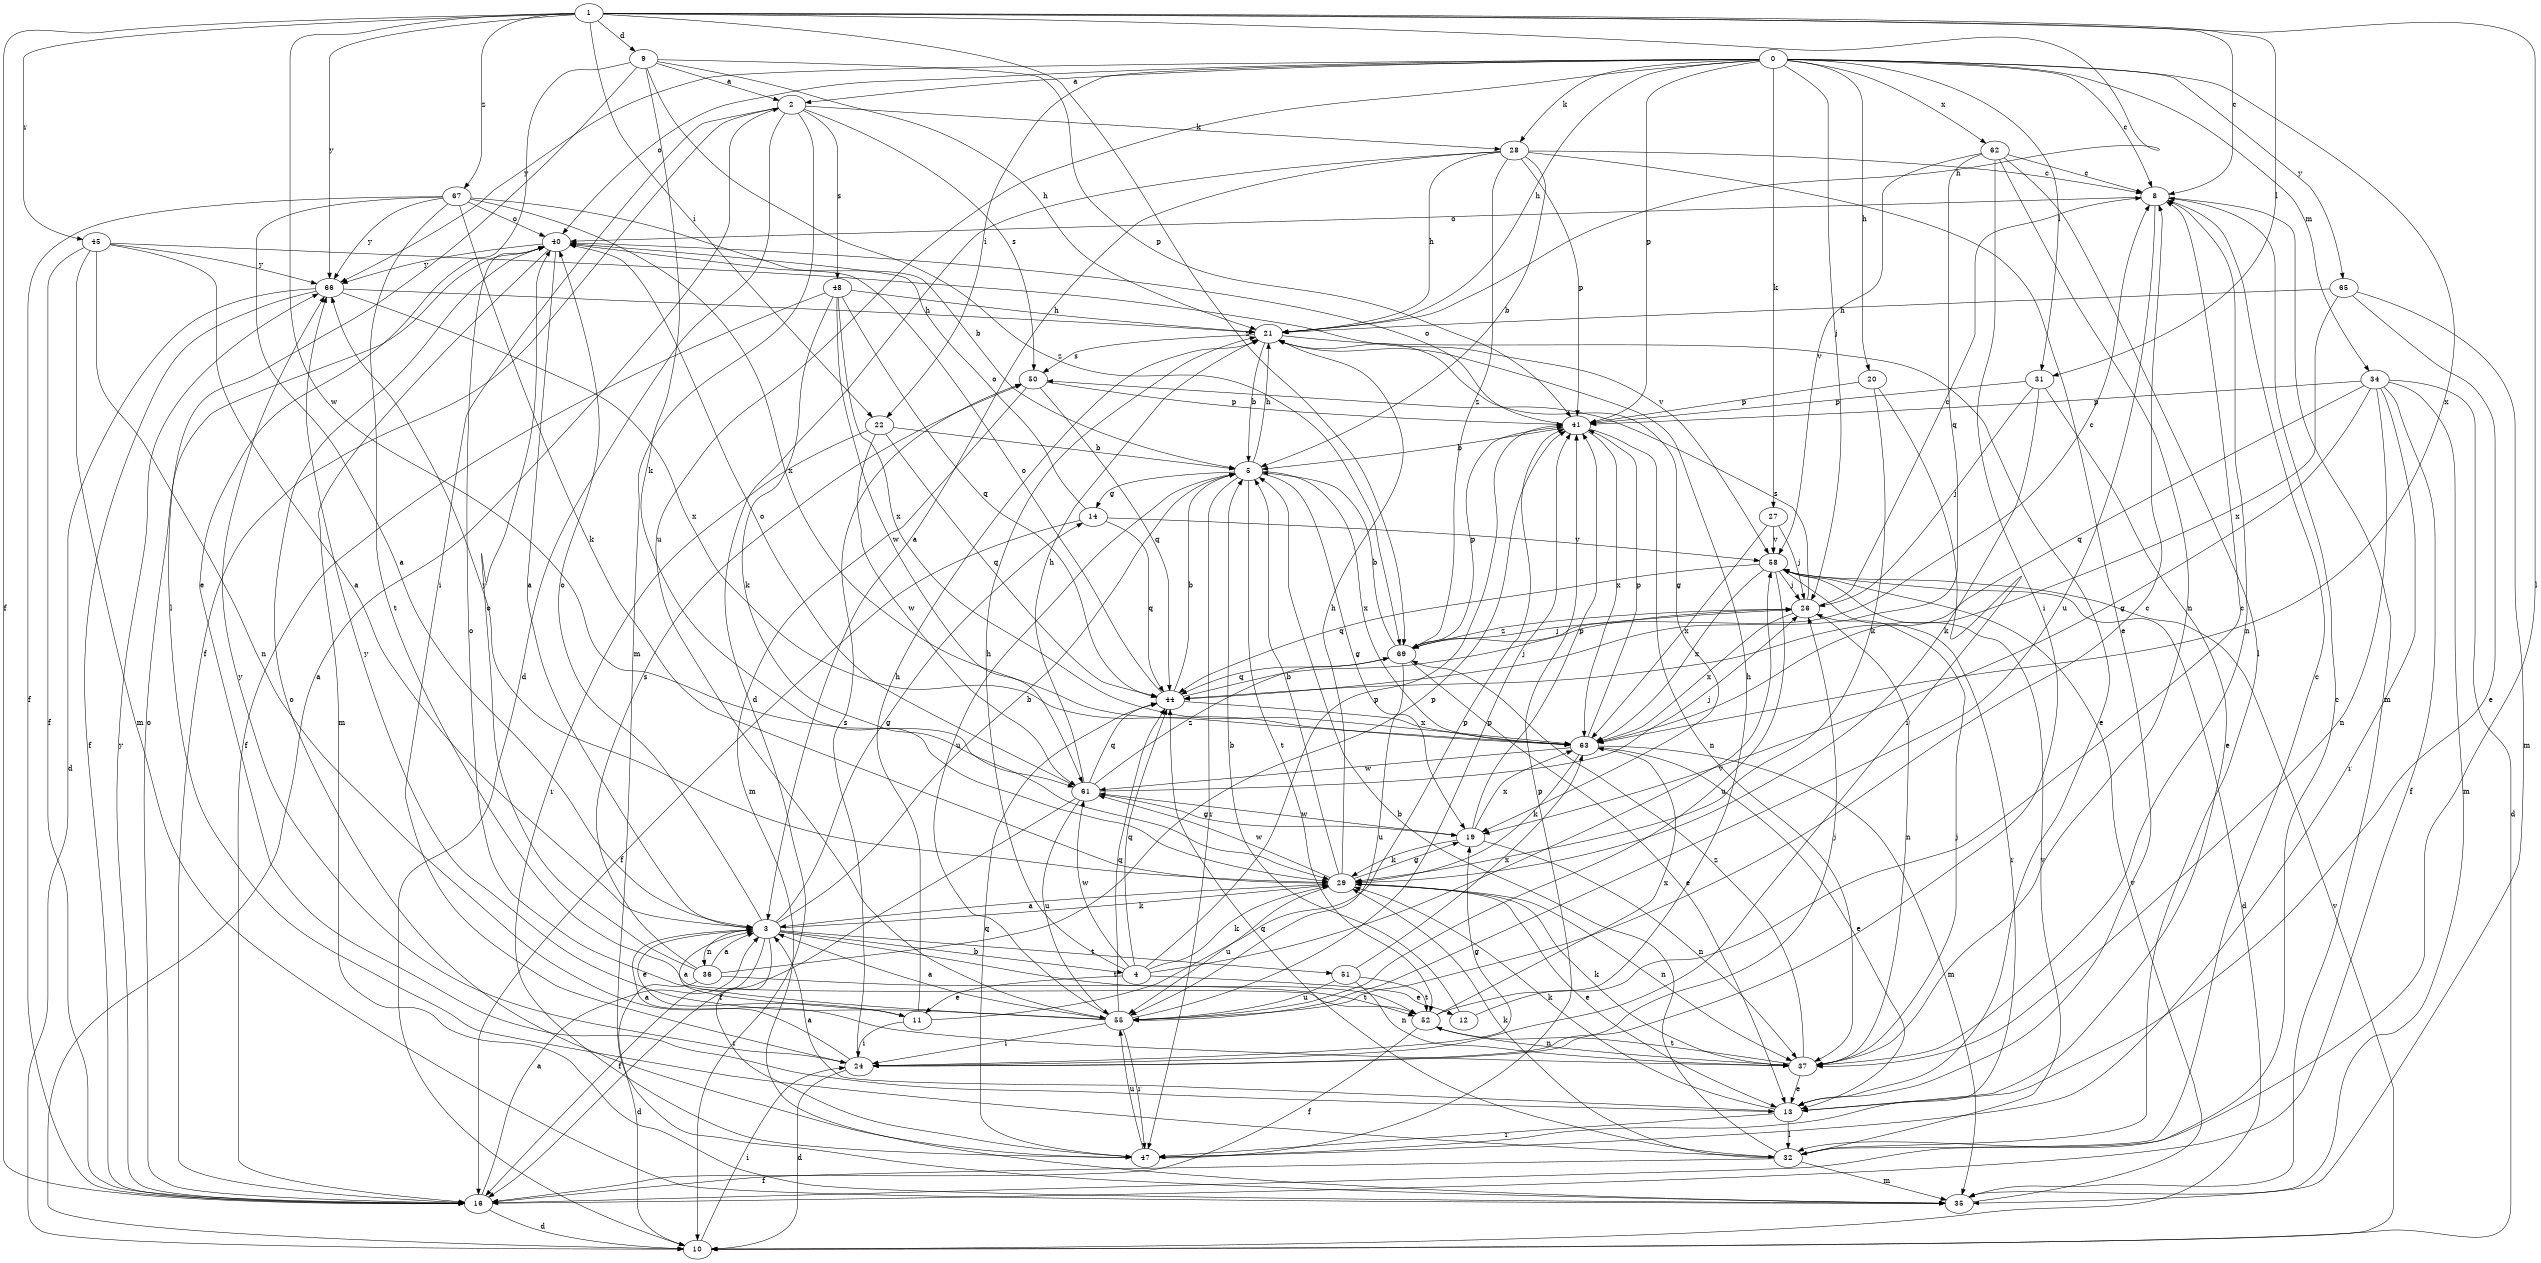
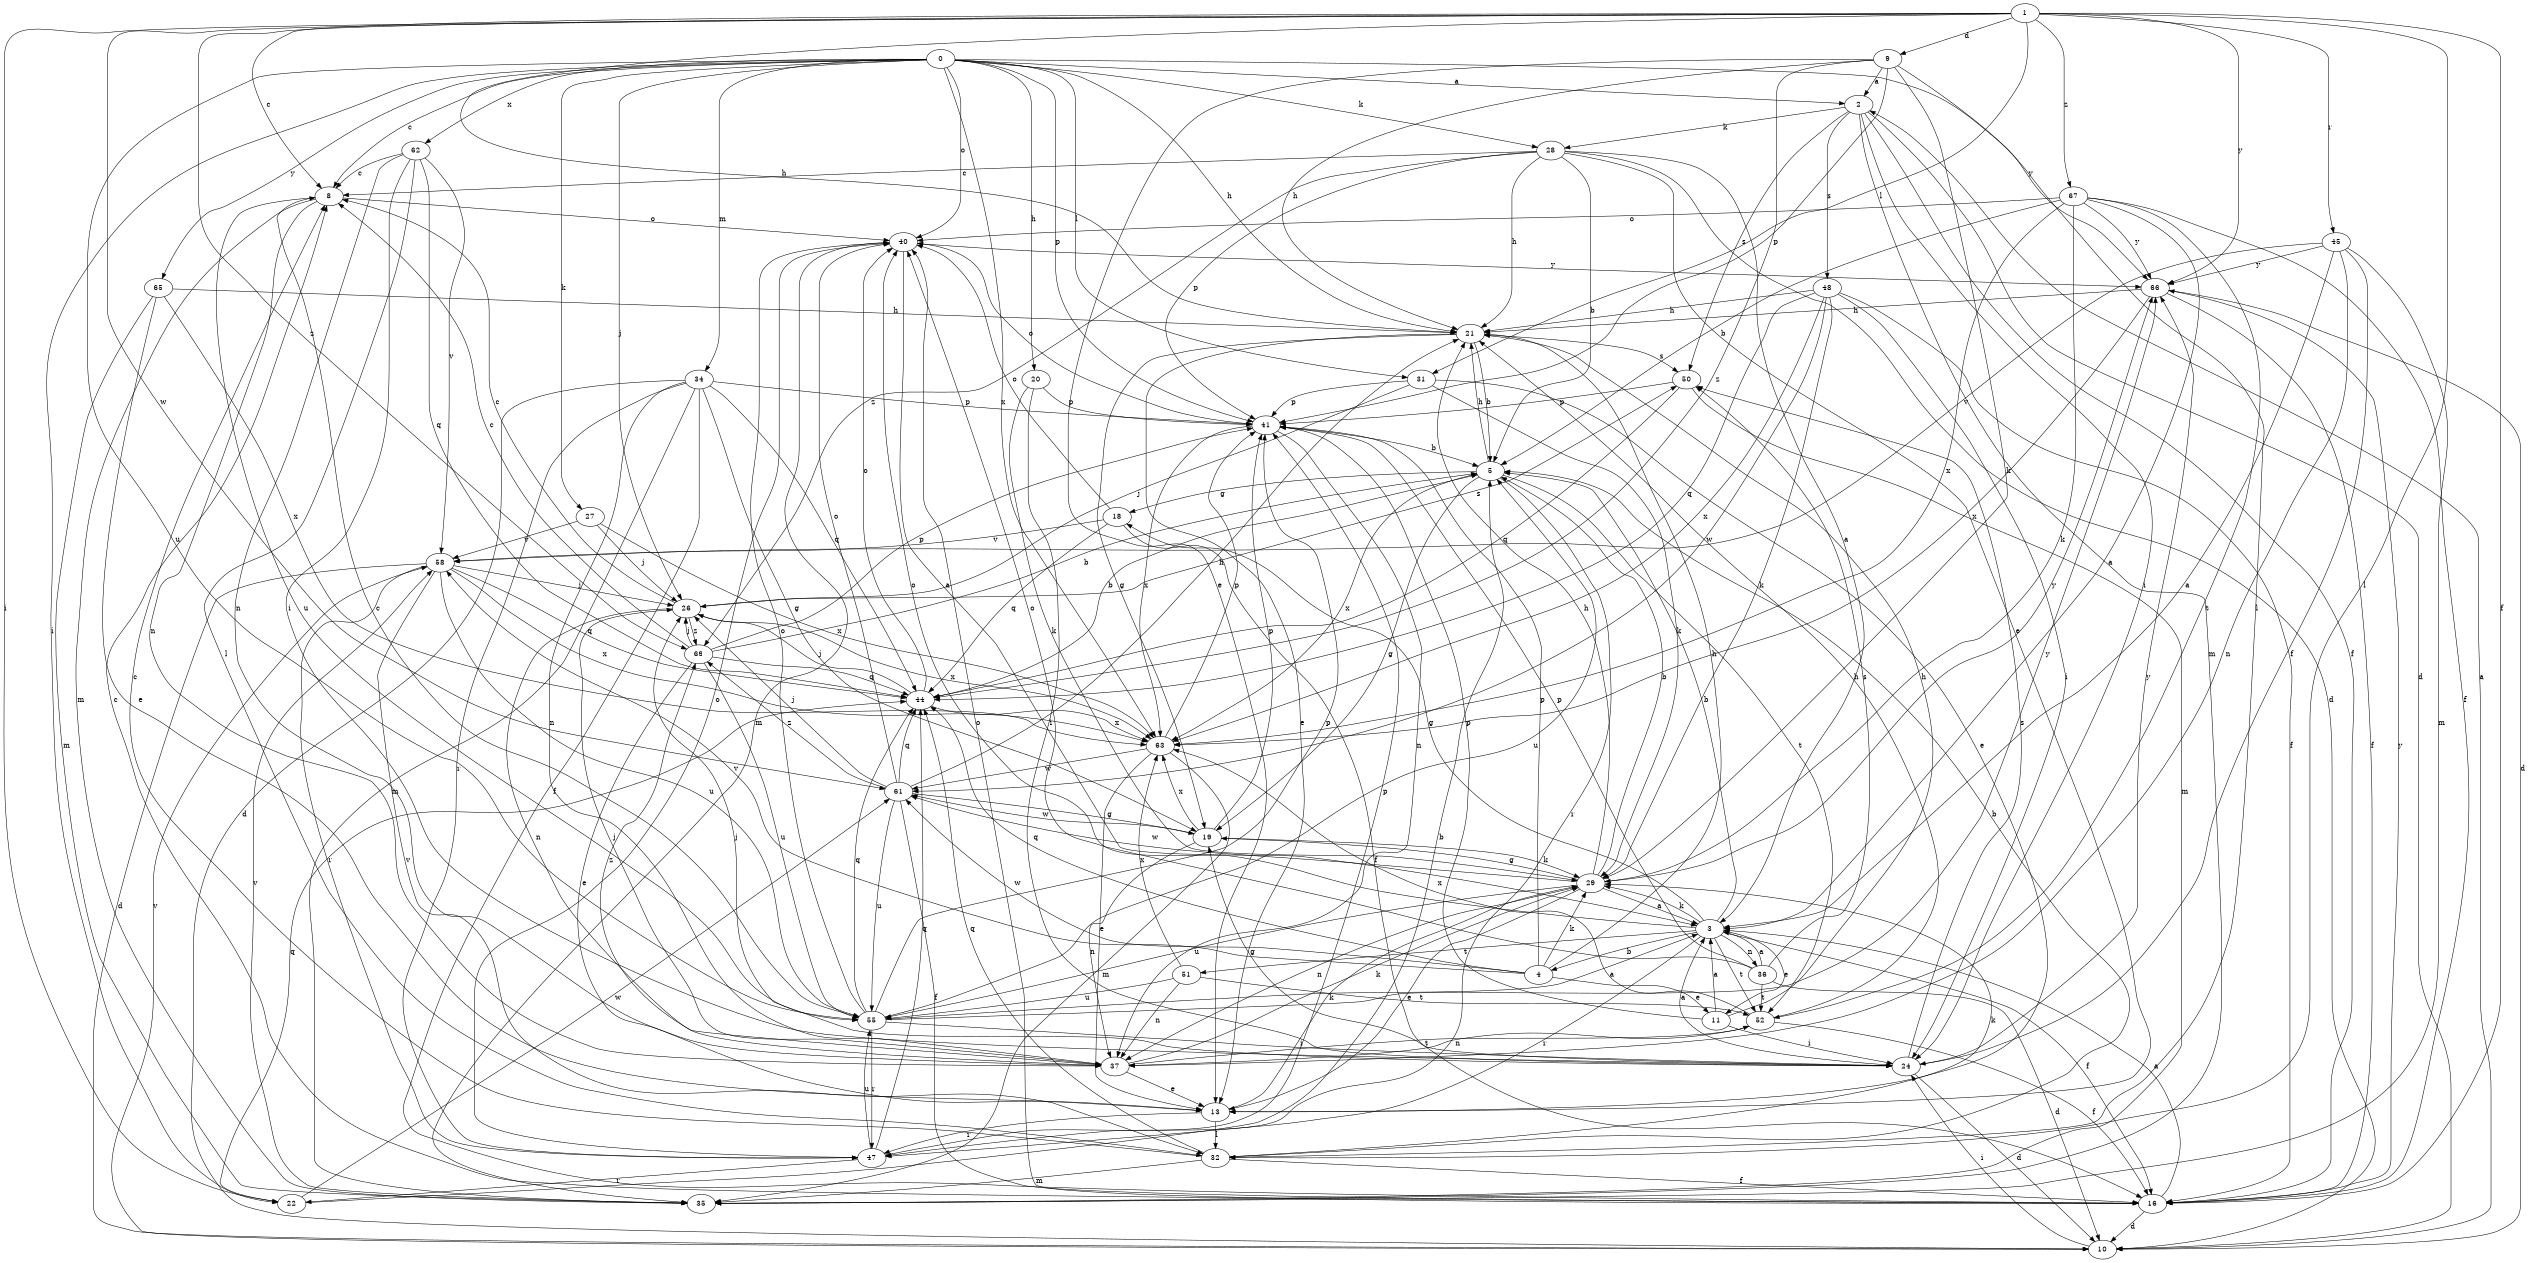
(1052, 358) -> (1469, 586)
(1093, 517) -> (1117, 517)
none -> (2061, 653)
(1488, 848) -> none
(66, 888) -> (2263, 702)
(2041, 897) -> (591, 1079)
(517, 929) -> (625, 1178)
(1464, 1021) -> none
(1231, 1089) -> none
